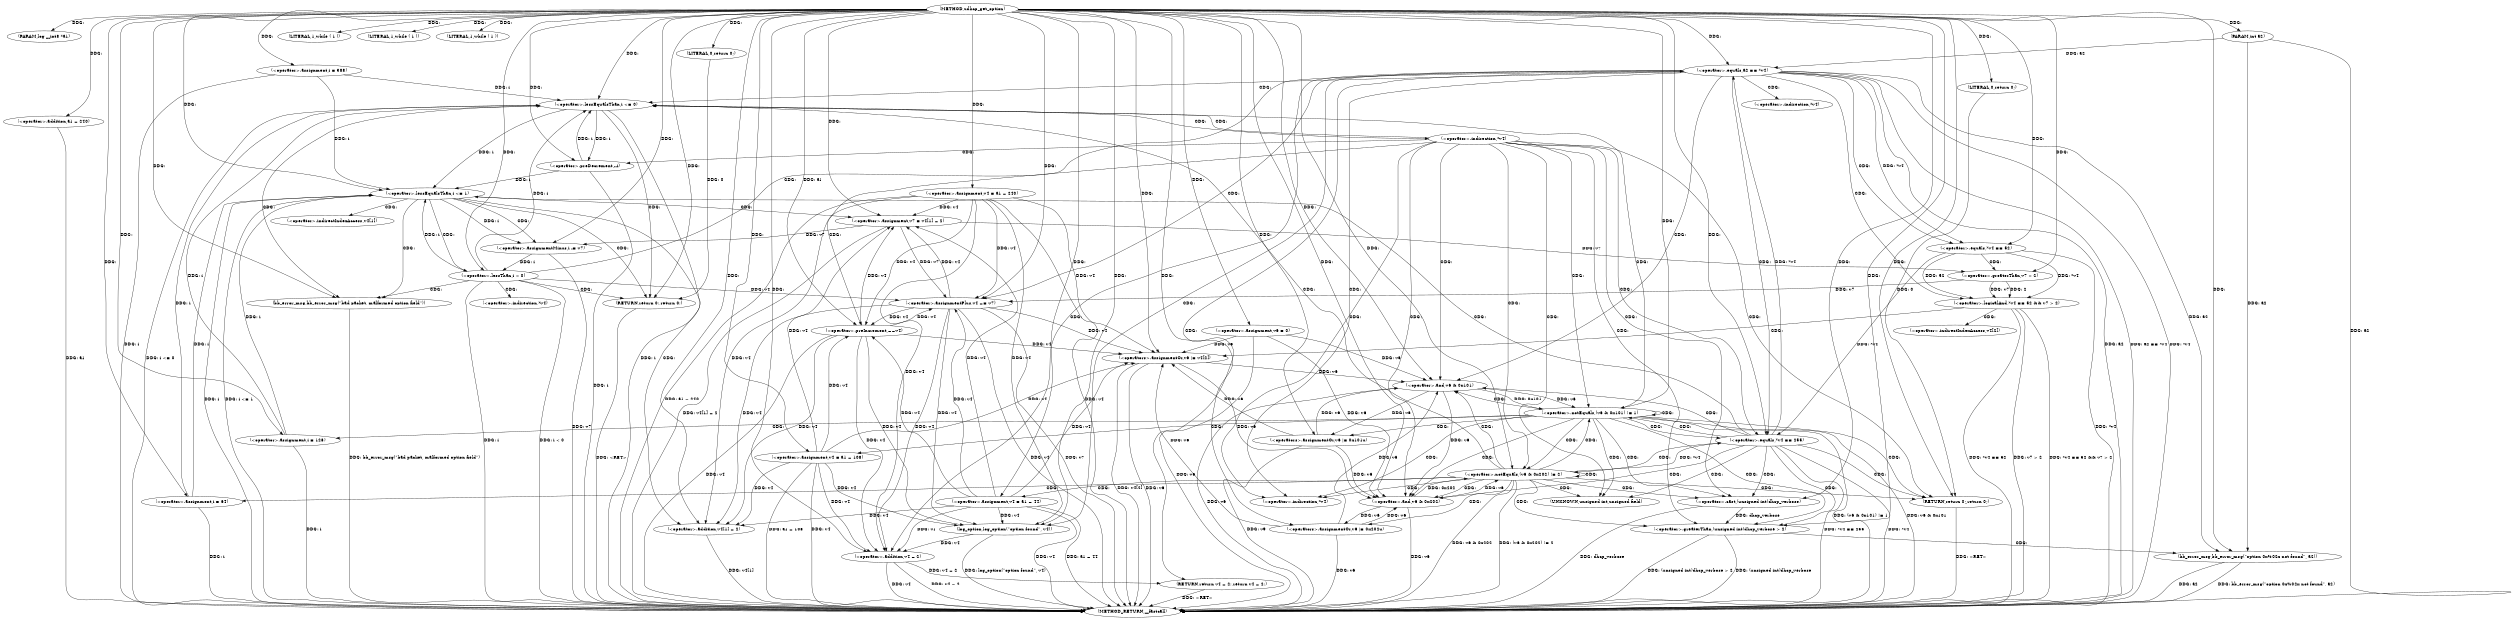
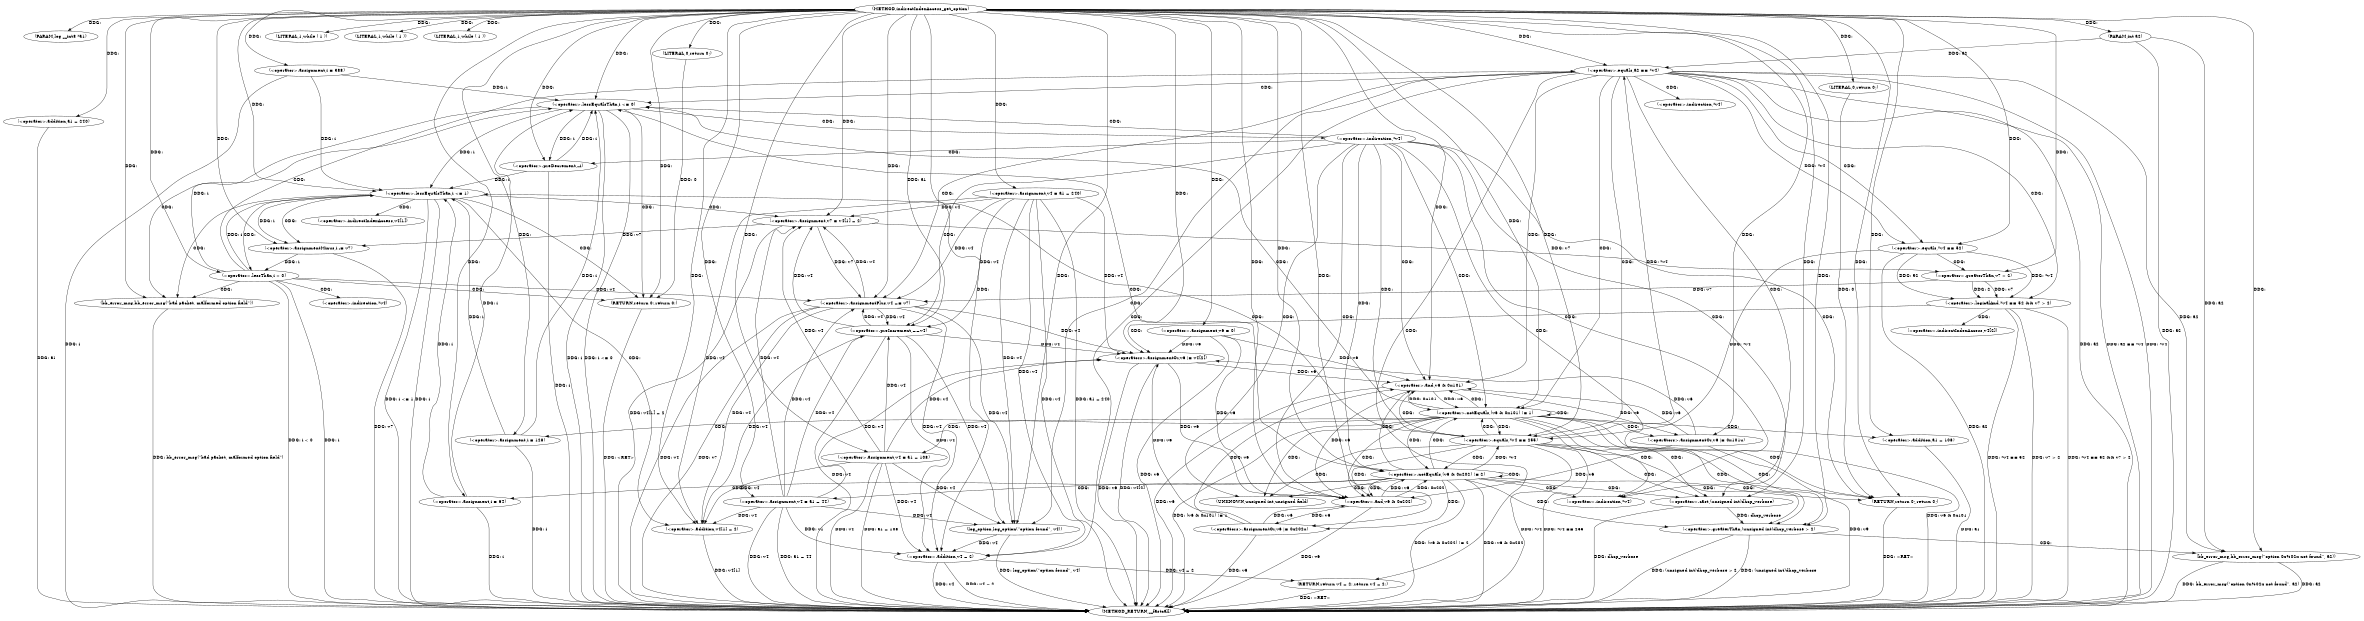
(972, 9) -> (921, 9)
none -> (1599, 246)
(2106, 427) -> (1978, 427)
none -> (1919, 440)
